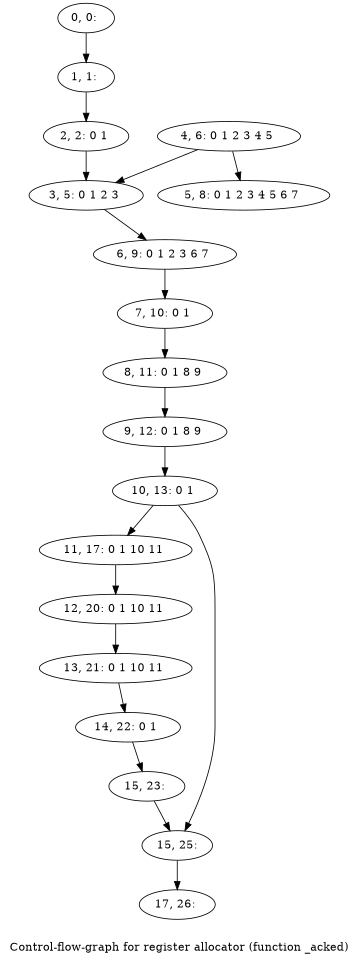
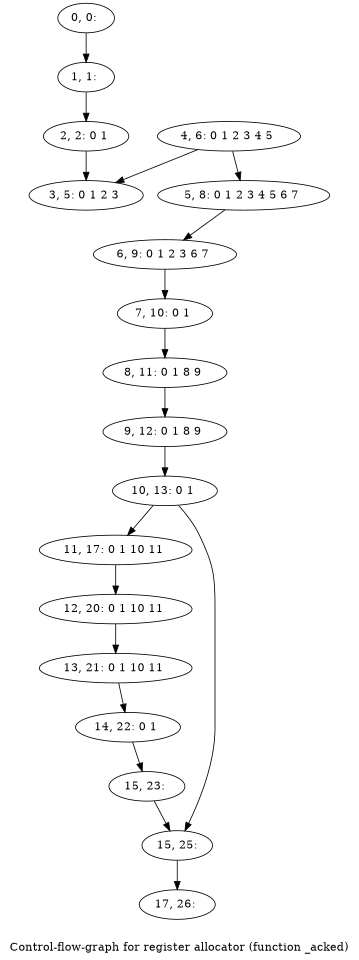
(122, 222) -> (208, 222)
